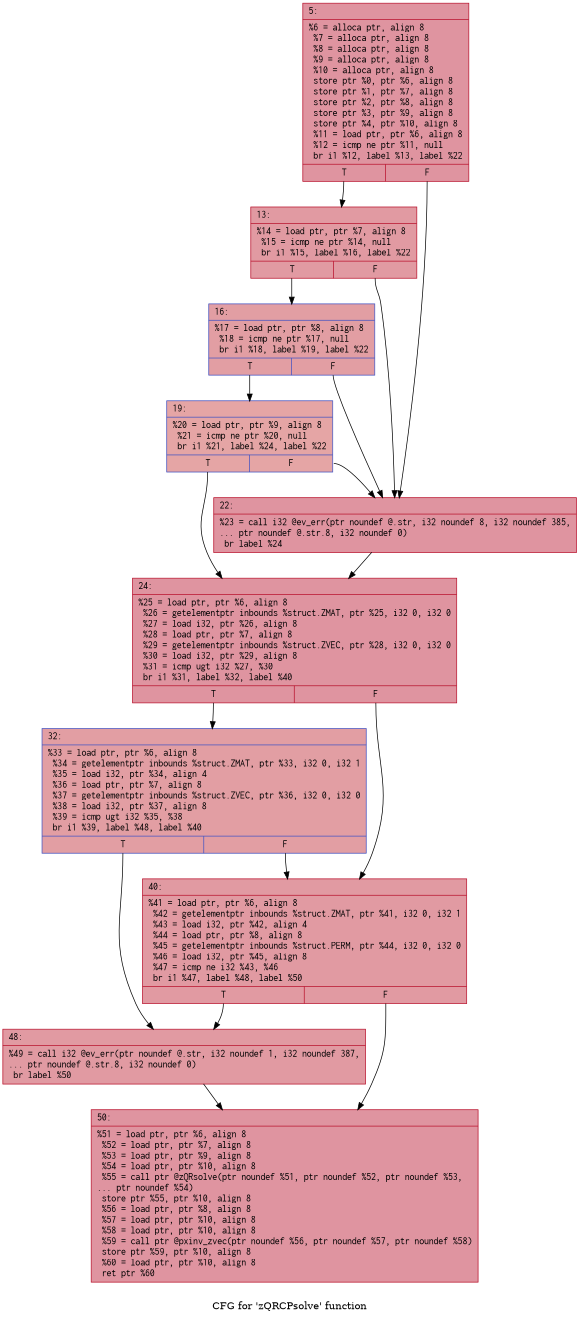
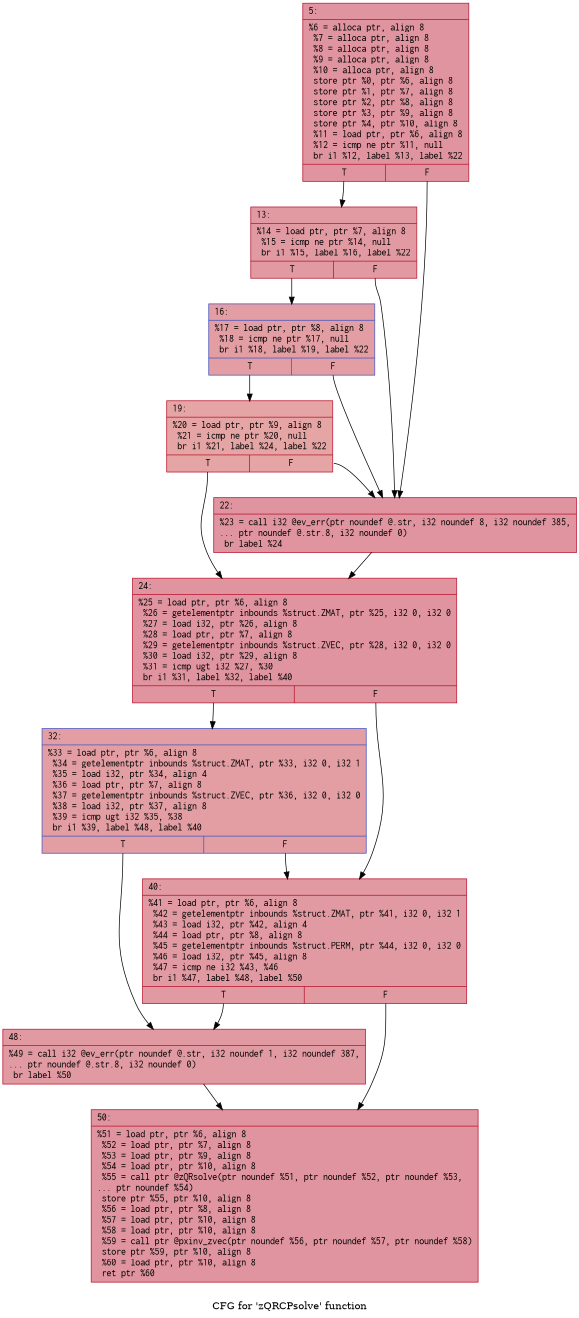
(250, 436) -> (250, 436)
